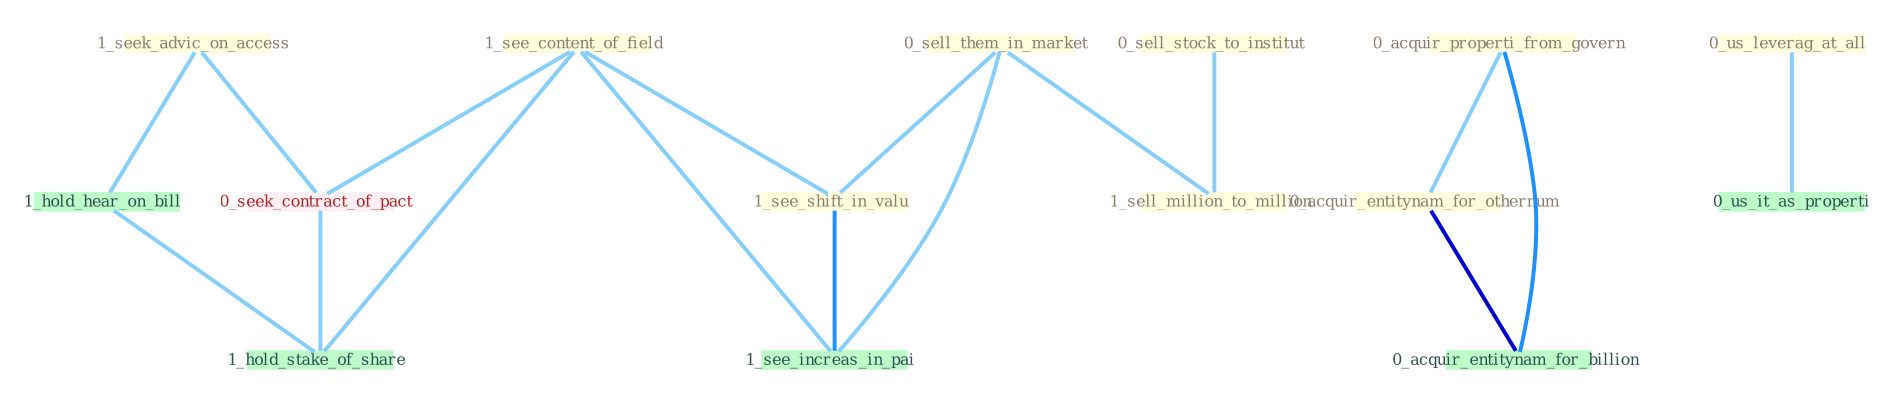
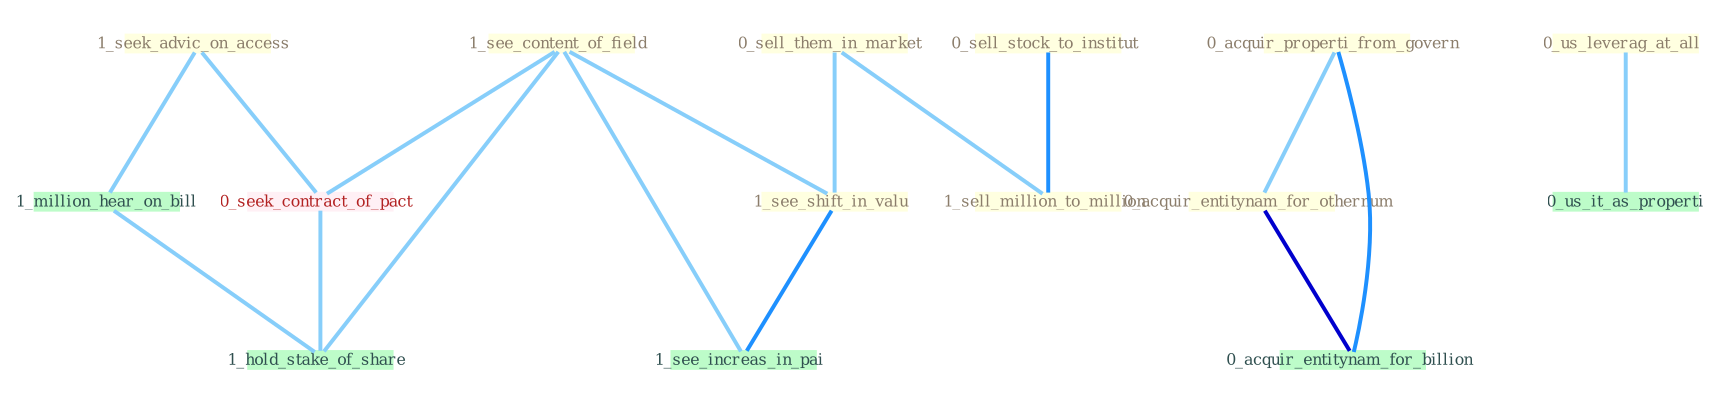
(1214, 123) -> (1048, 123)
(107, 202) -> (107, 202)
(940, 213) -> none
